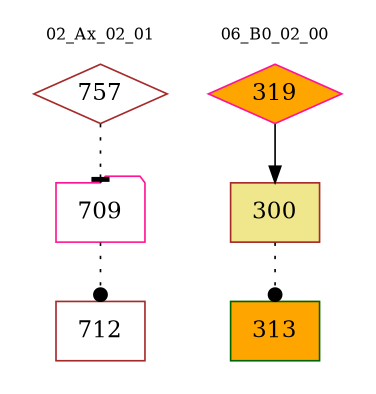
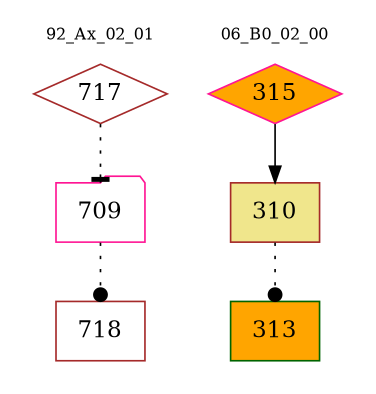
(100, 35) -> (100, 35)
(100, 94) -> (100, 94)
(275, 94) -> (275, 94)
(275, 212) -> (275, 212)
(100, 331) -> (100, 331)
